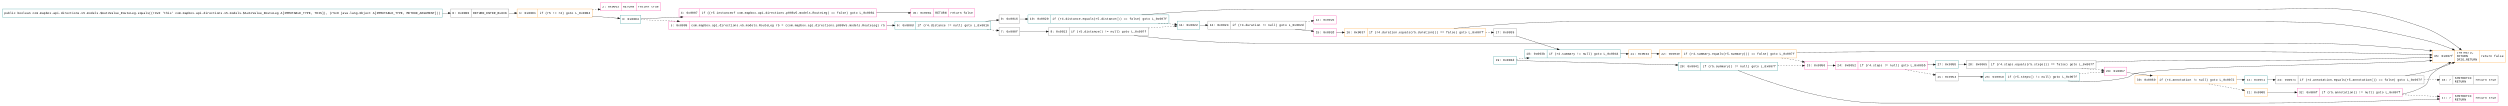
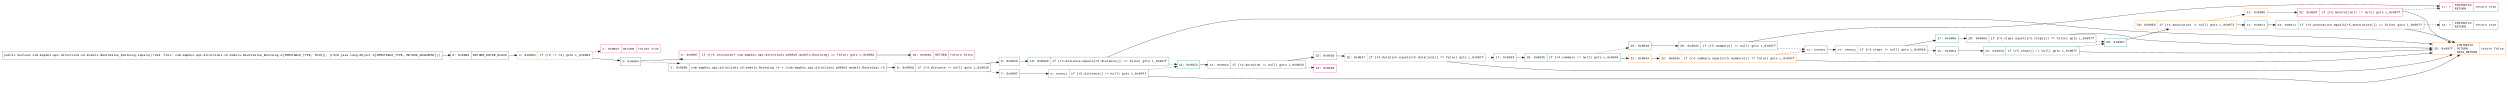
(1522, 59) -> (1611, 51)
(2115, 71) -> (2115, 42)
